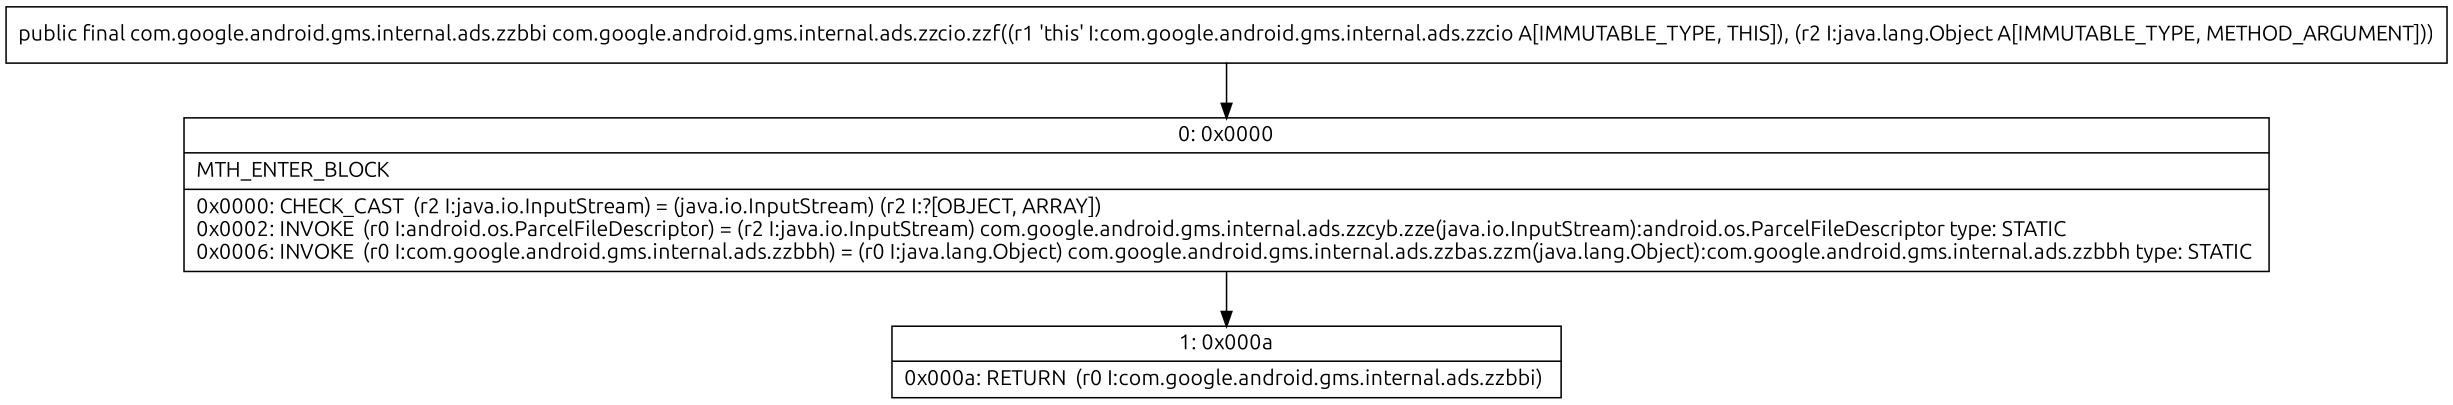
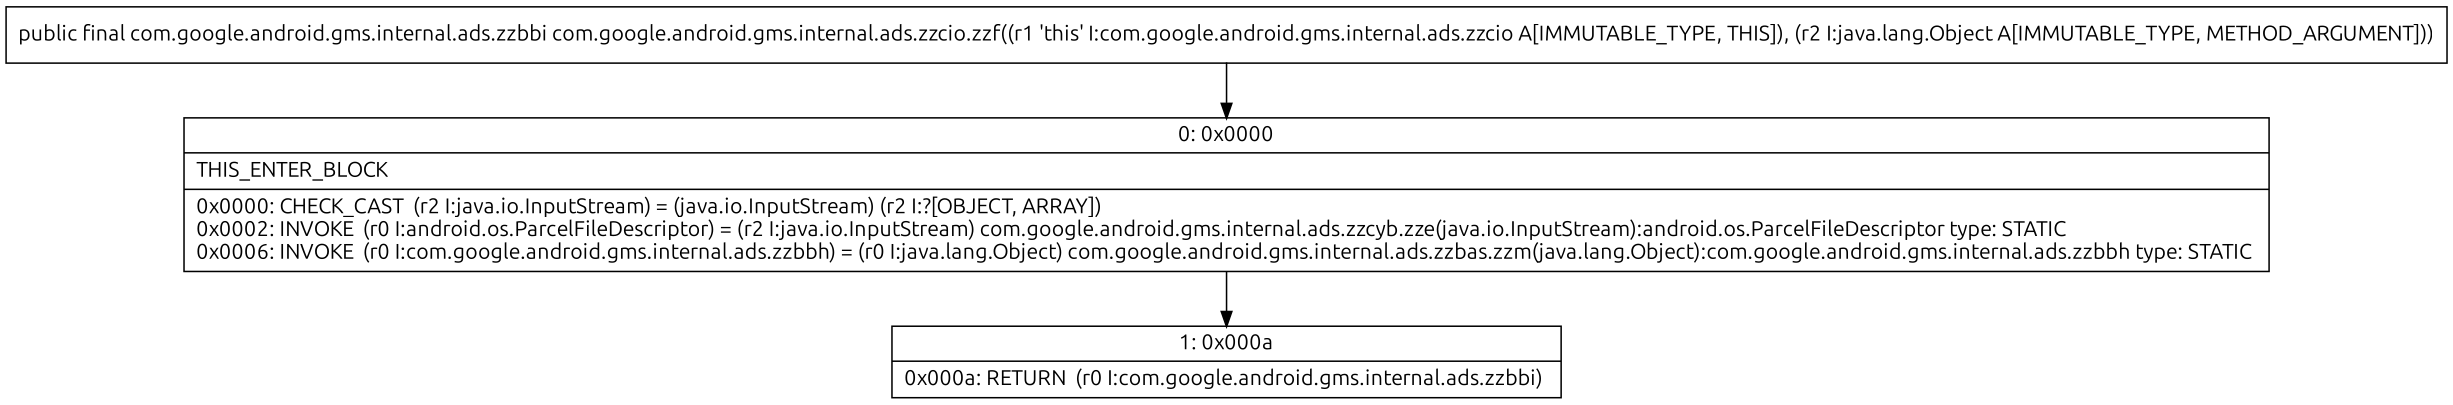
(293, 170) -> (293, 170)
